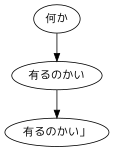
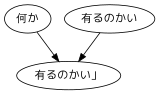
(57, 43) -> (46, 44)
